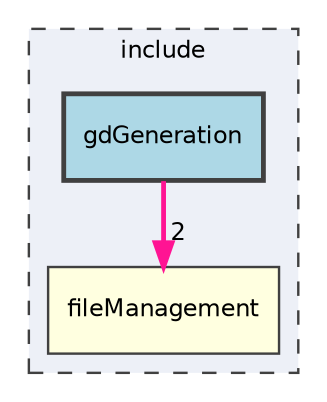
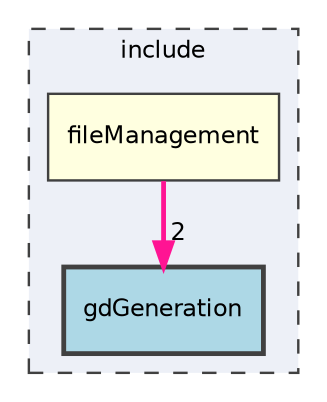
(164, 212) -> (164, 212)
